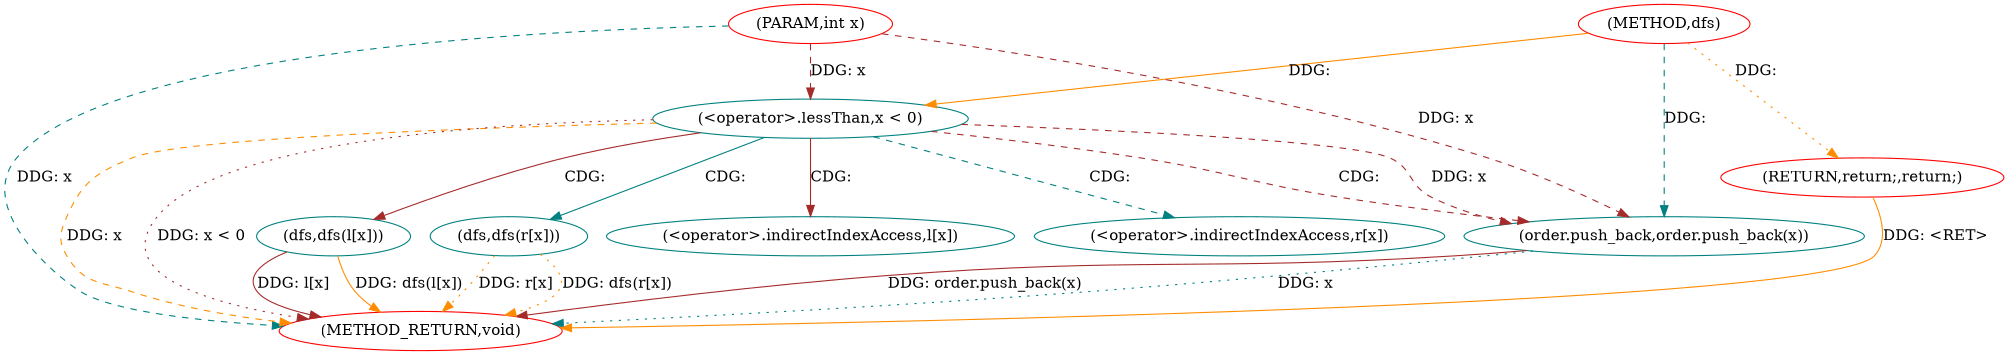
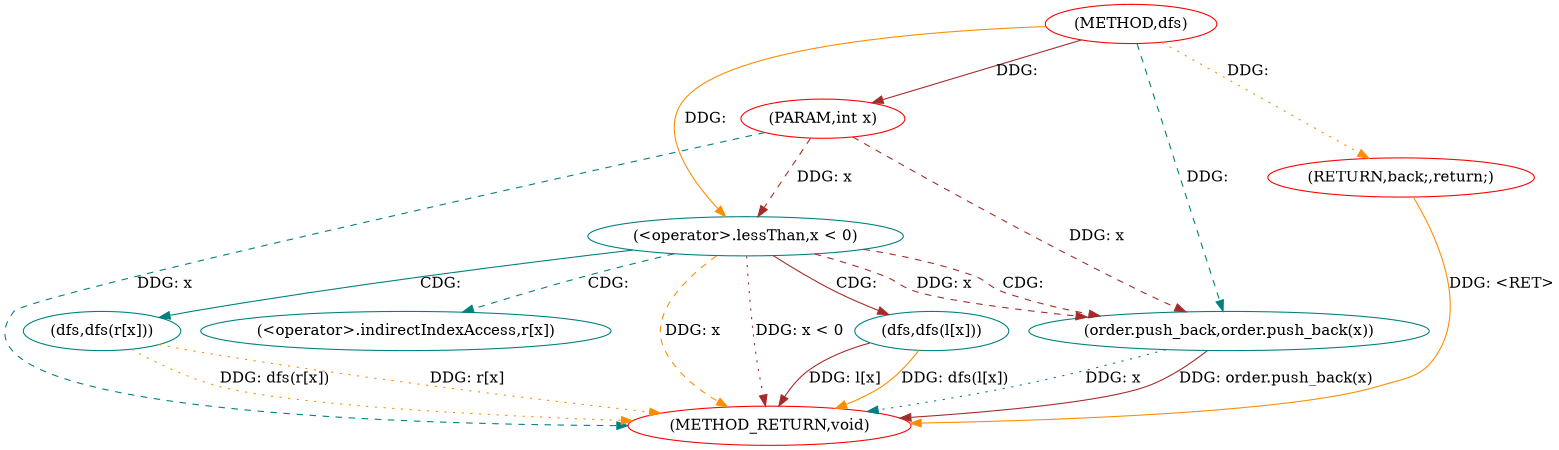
none -> (982, 70)
(1862, 177) -> (1401, 177)
(811, 236) -> none
